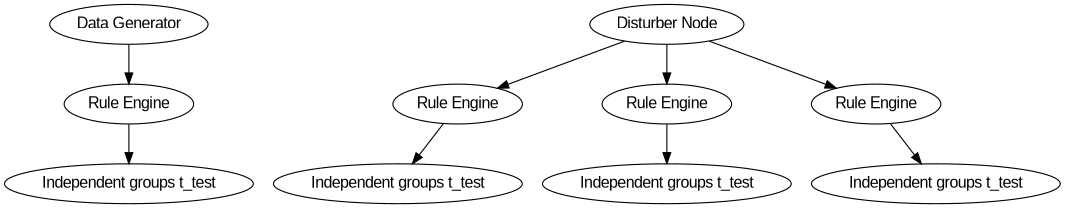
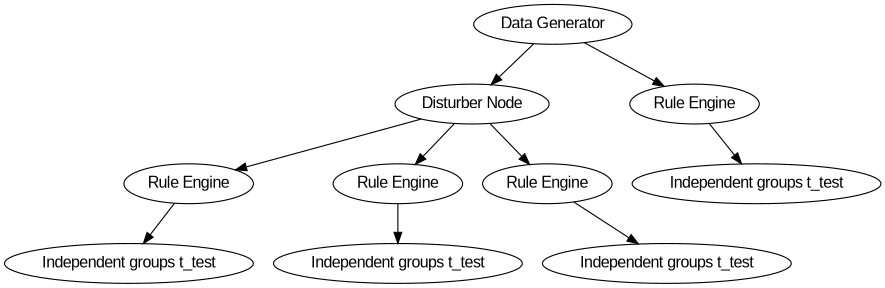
none -> (517, 60)
